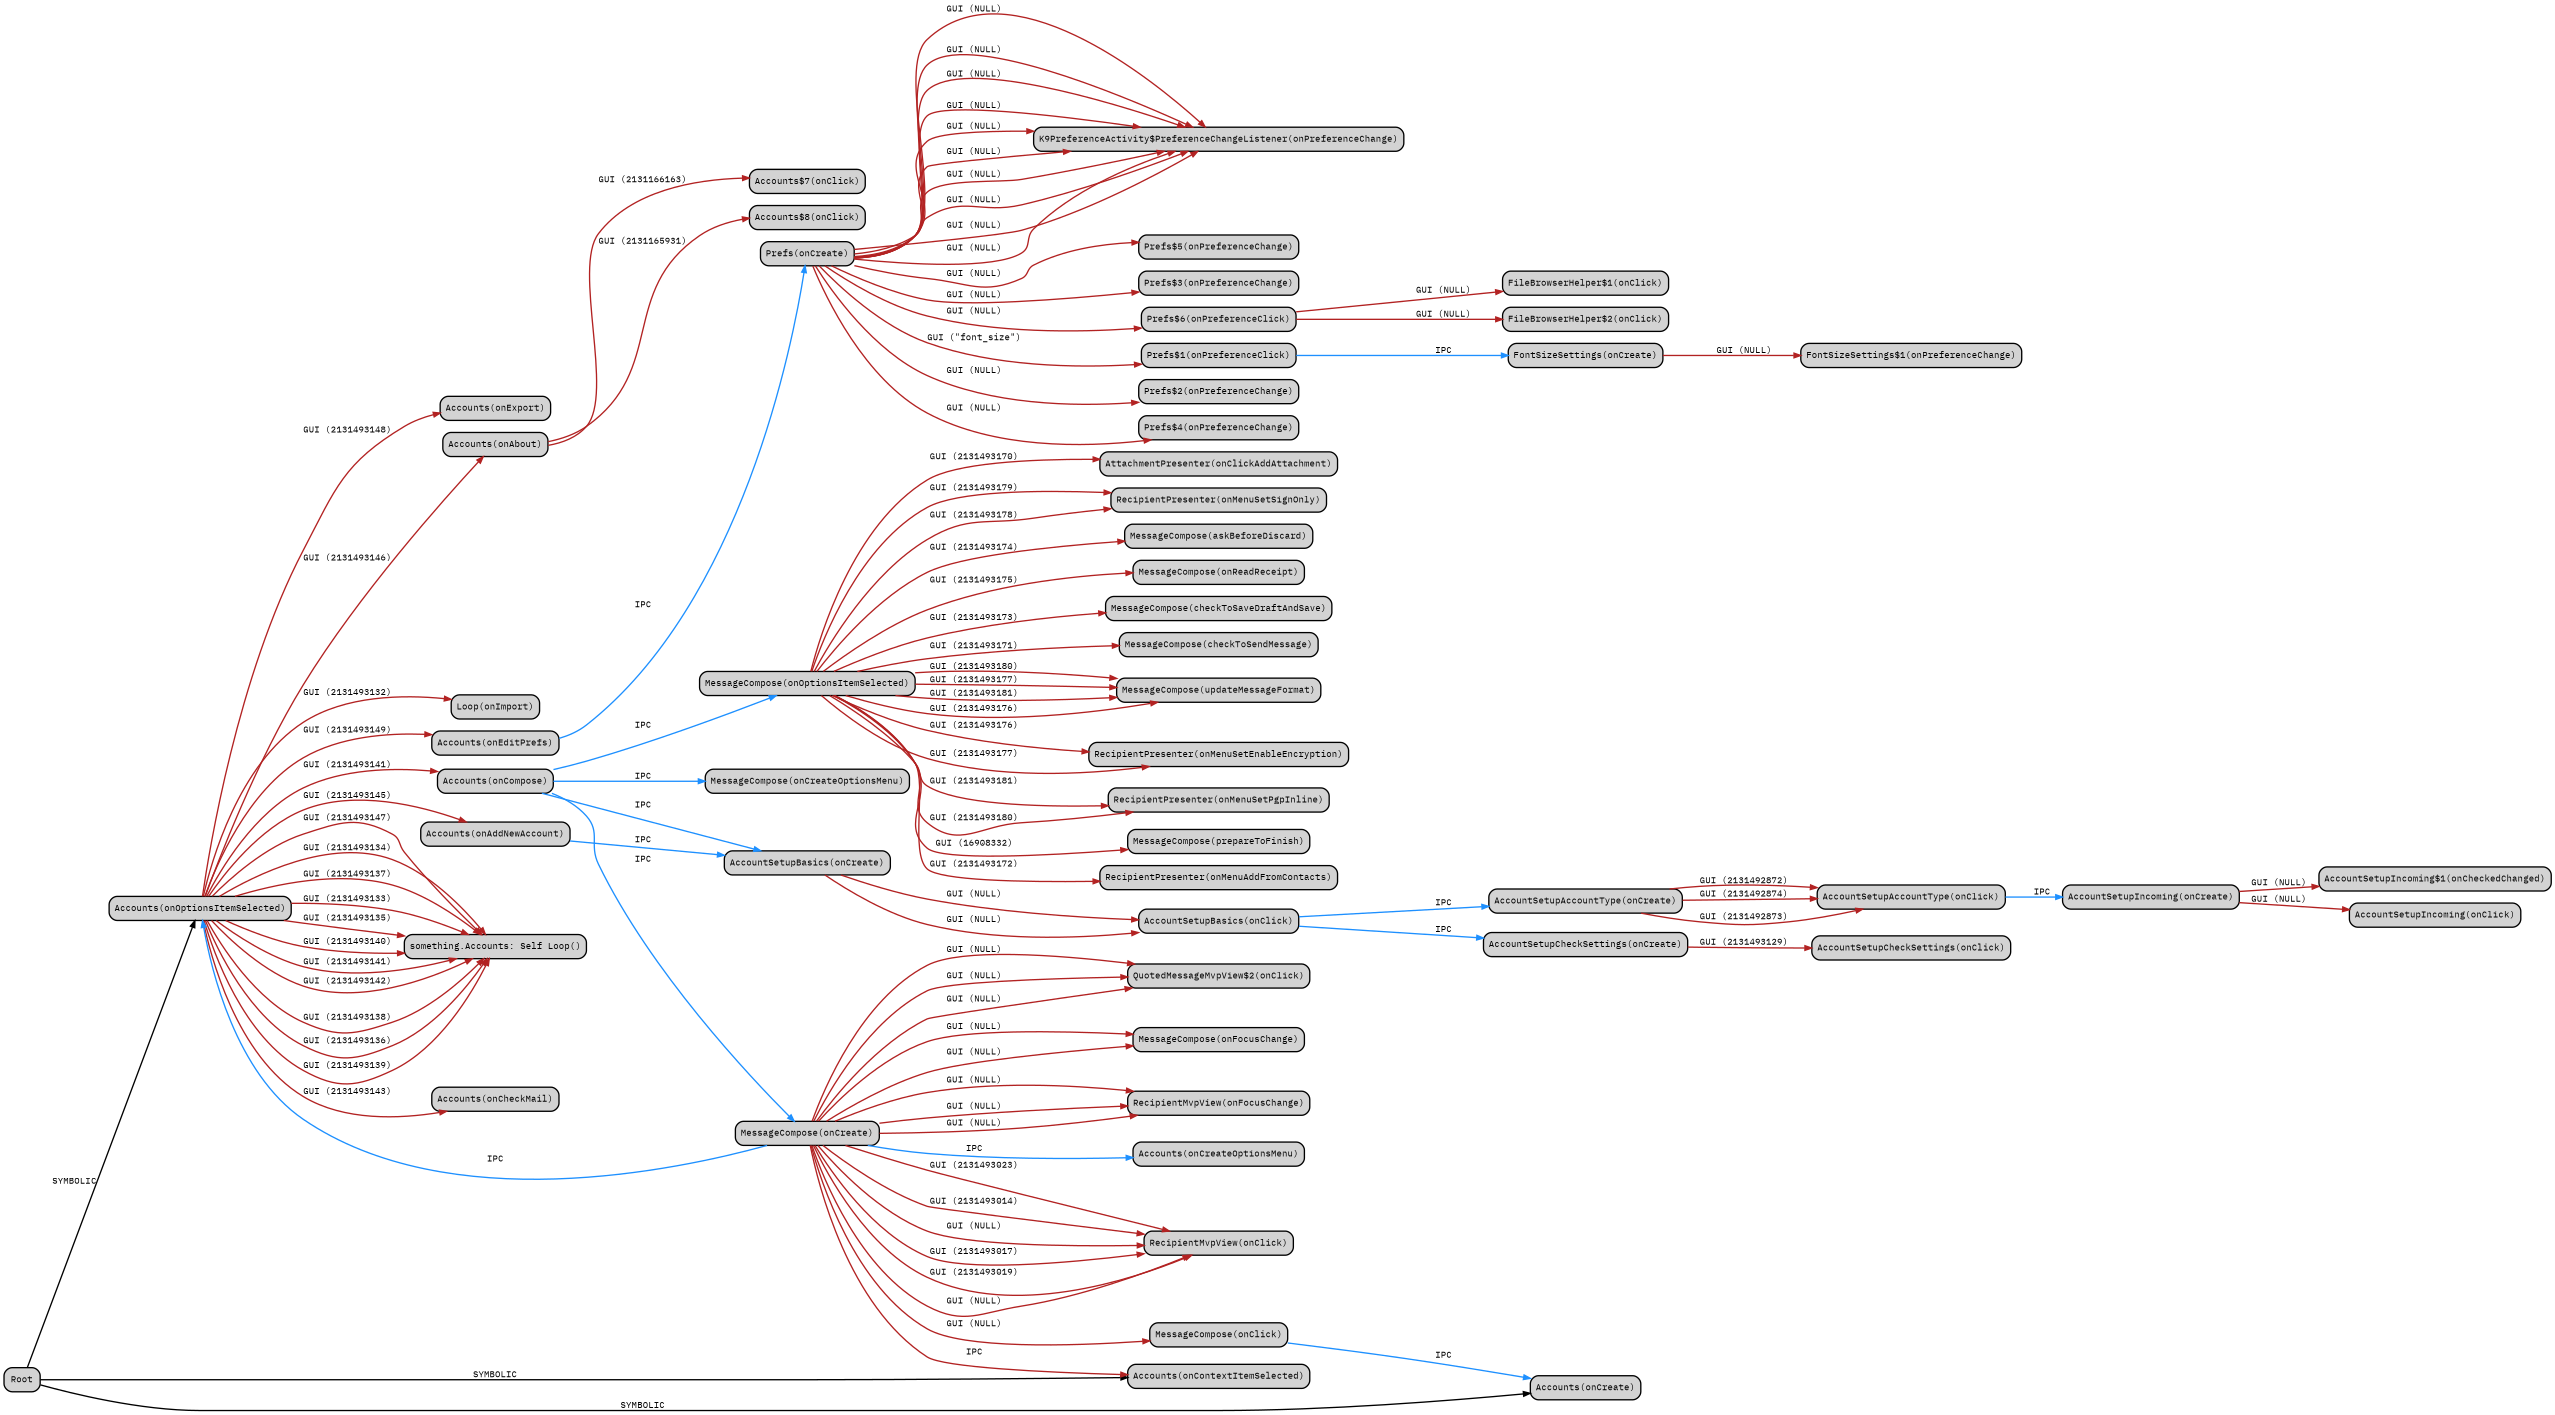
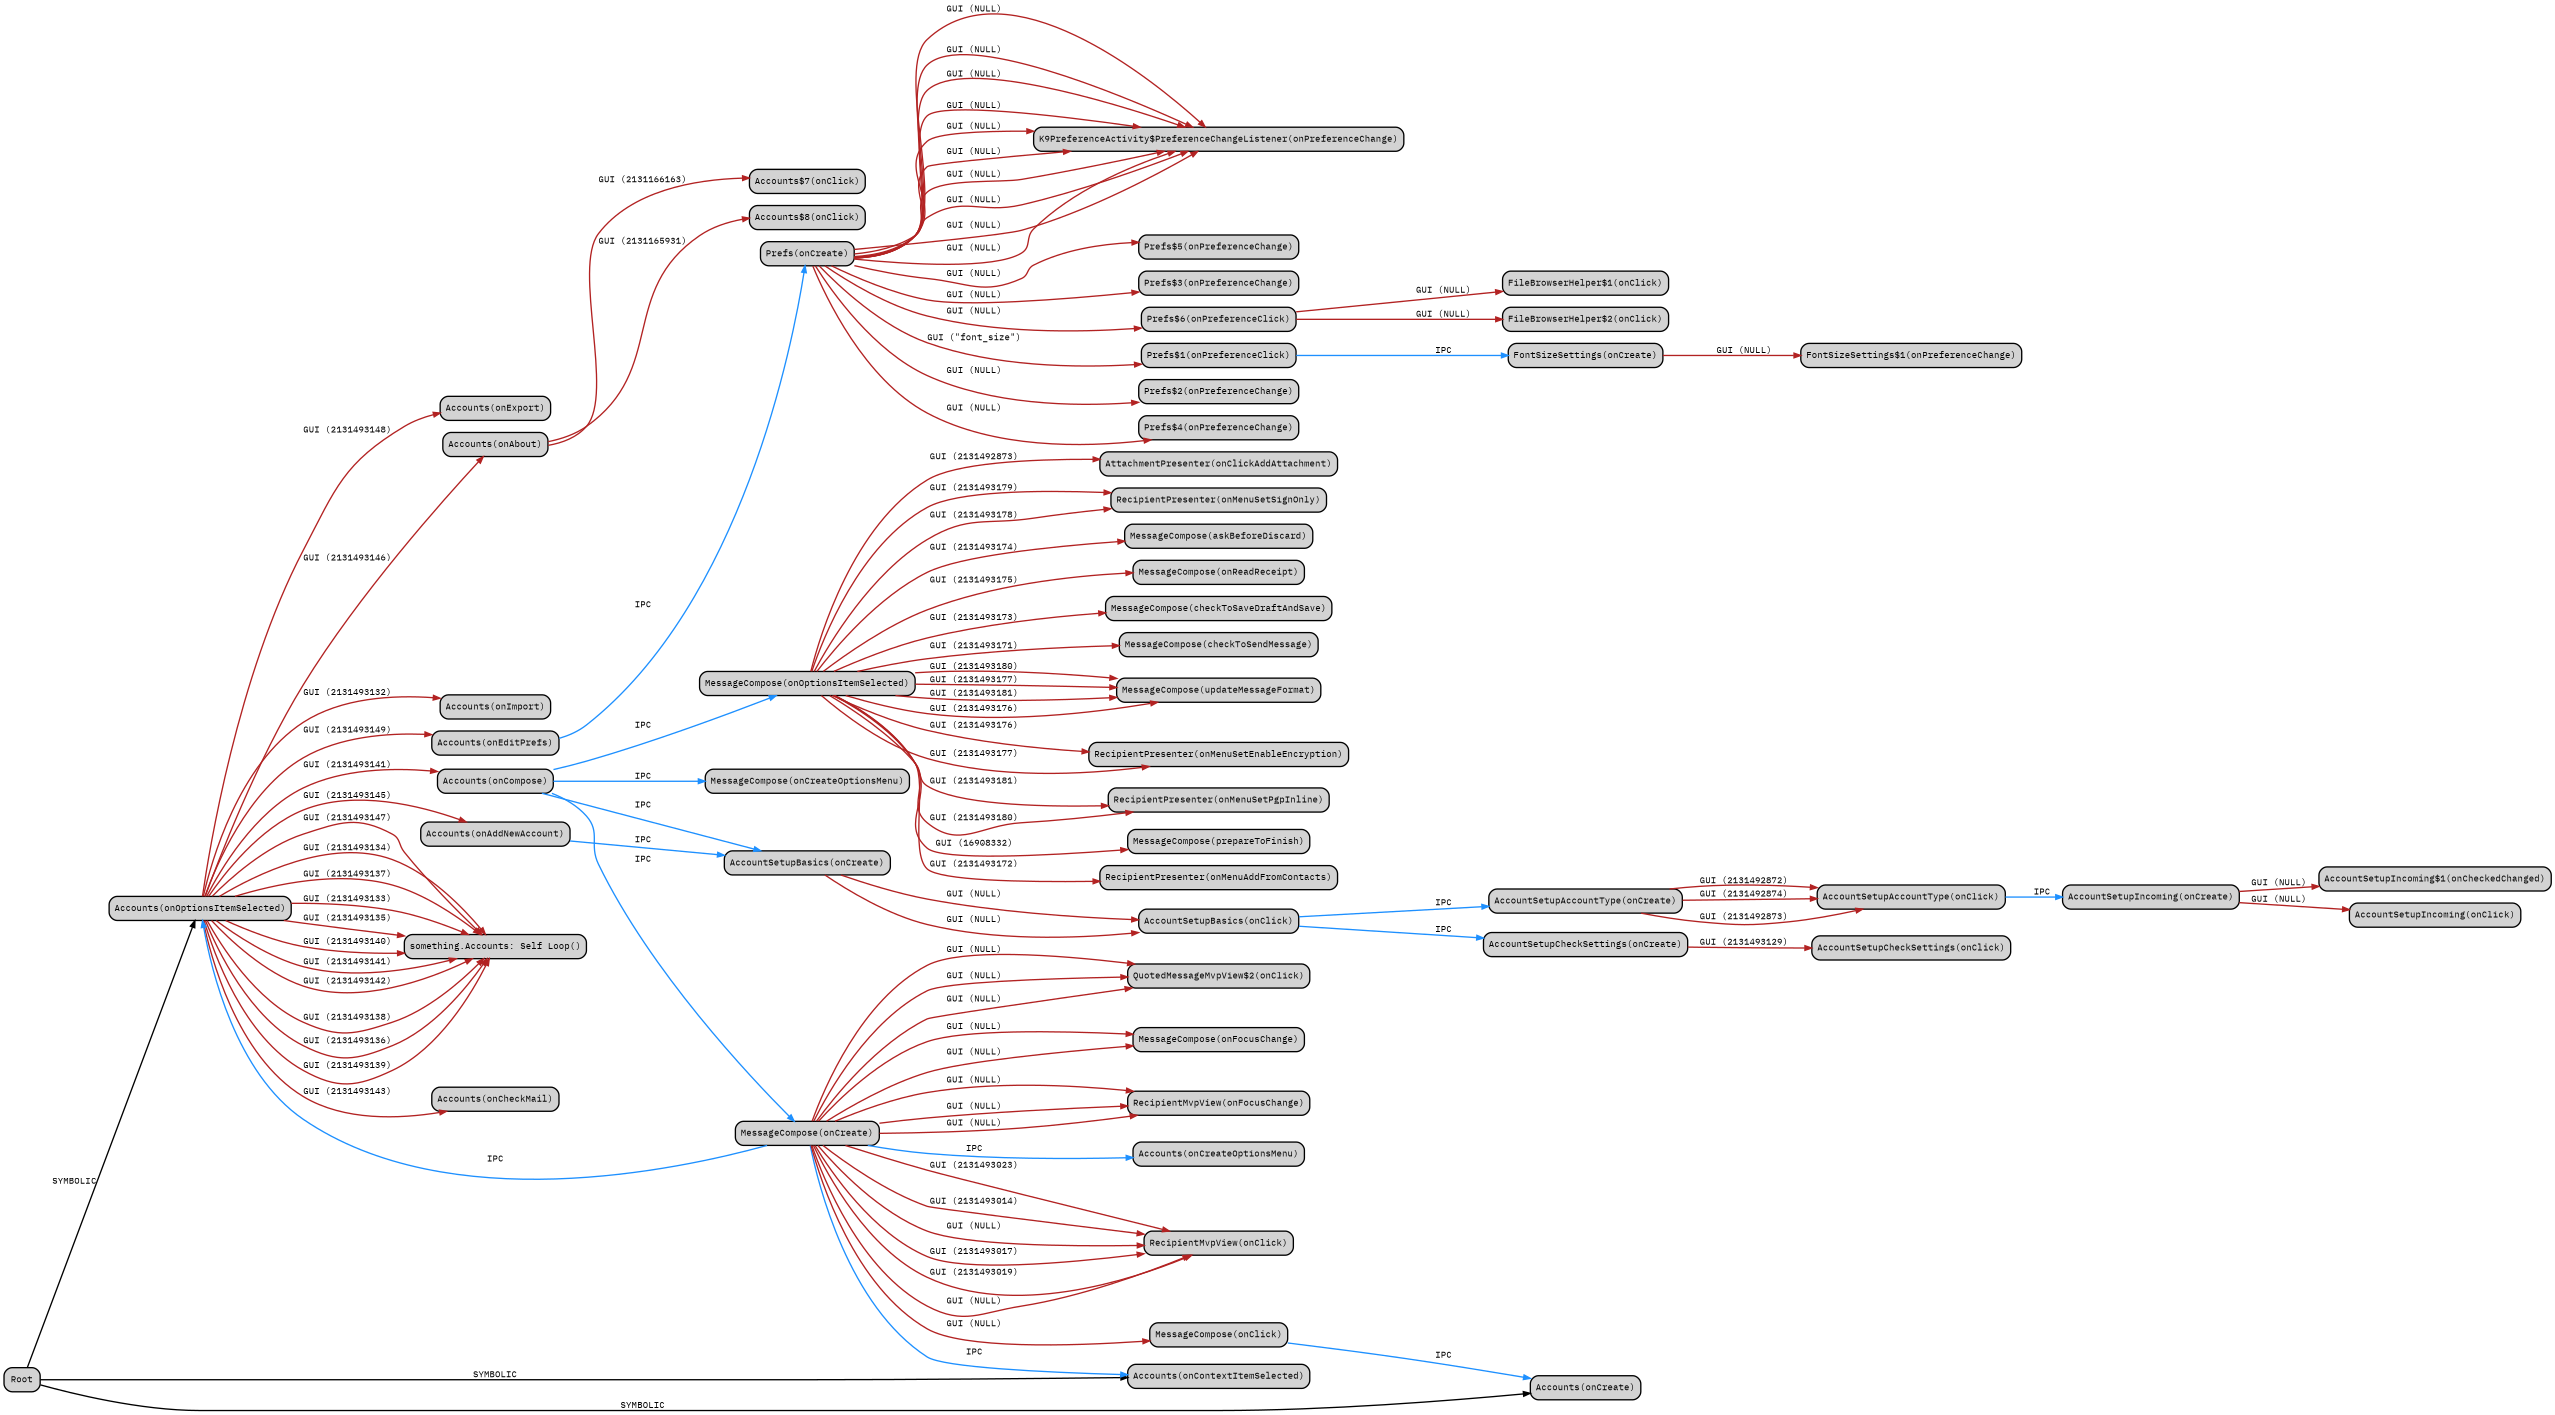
(974, 457) -> (974, 457)
(495, 707) -> (495, 707)
(907, 1341) -> (907, 1341)
